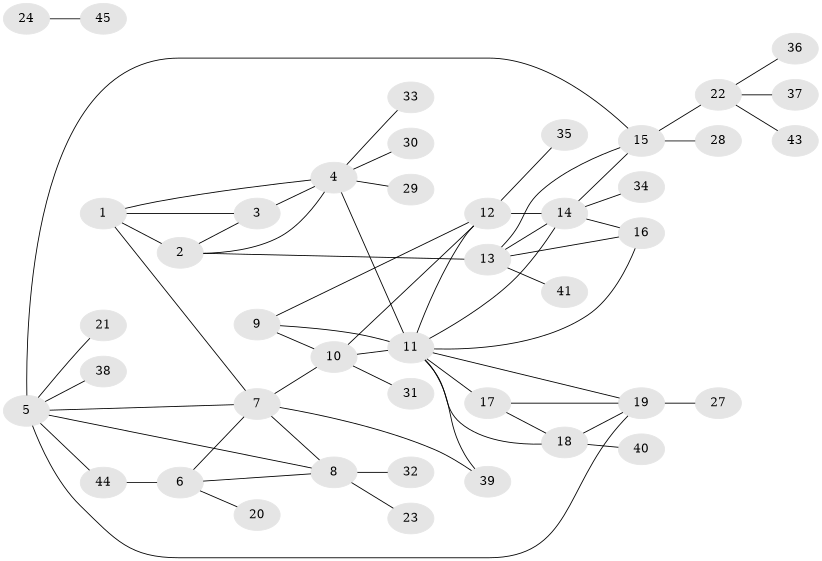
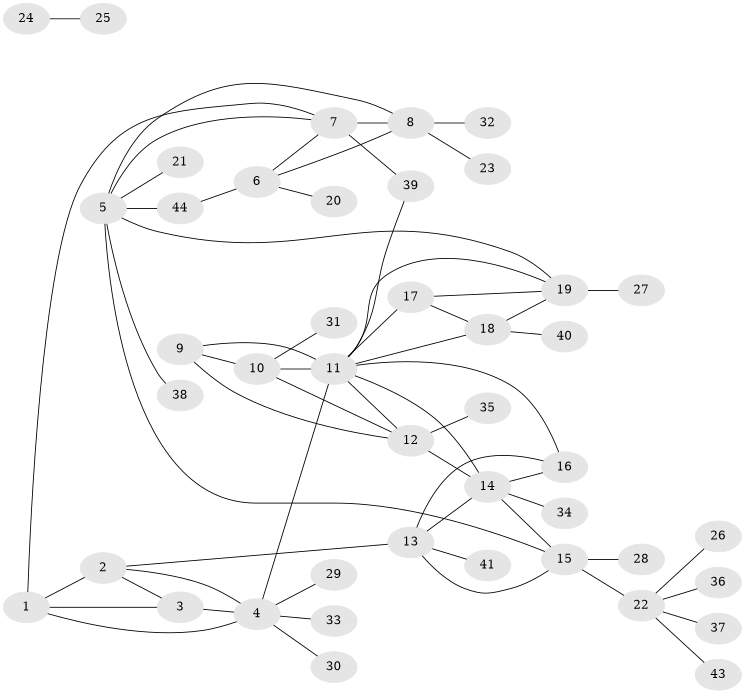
(103, 19) -> (103, 19)
(296, 380) -> none
none -> (718, 536)
